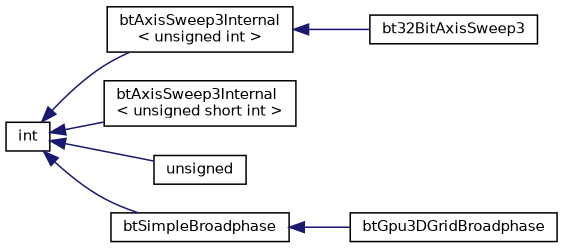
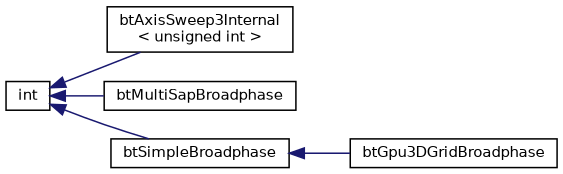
(454, 29) -> none
(200, 103) -> none
(200, 170) -> (200, 96)
